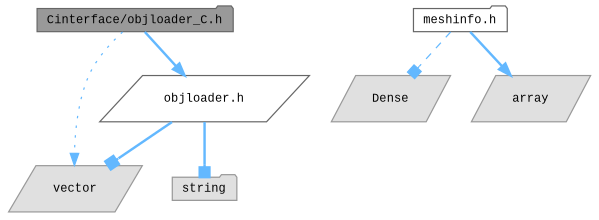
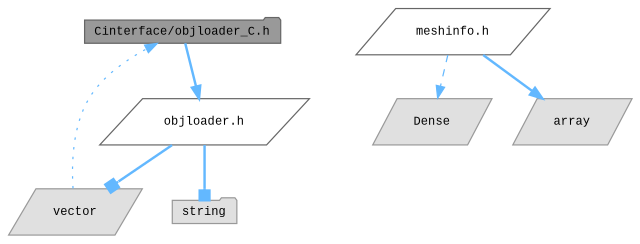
(460, 20) -> (453, 32)
(435, 49) -> (444, 70)
(85, 87) -> (85, 106)
